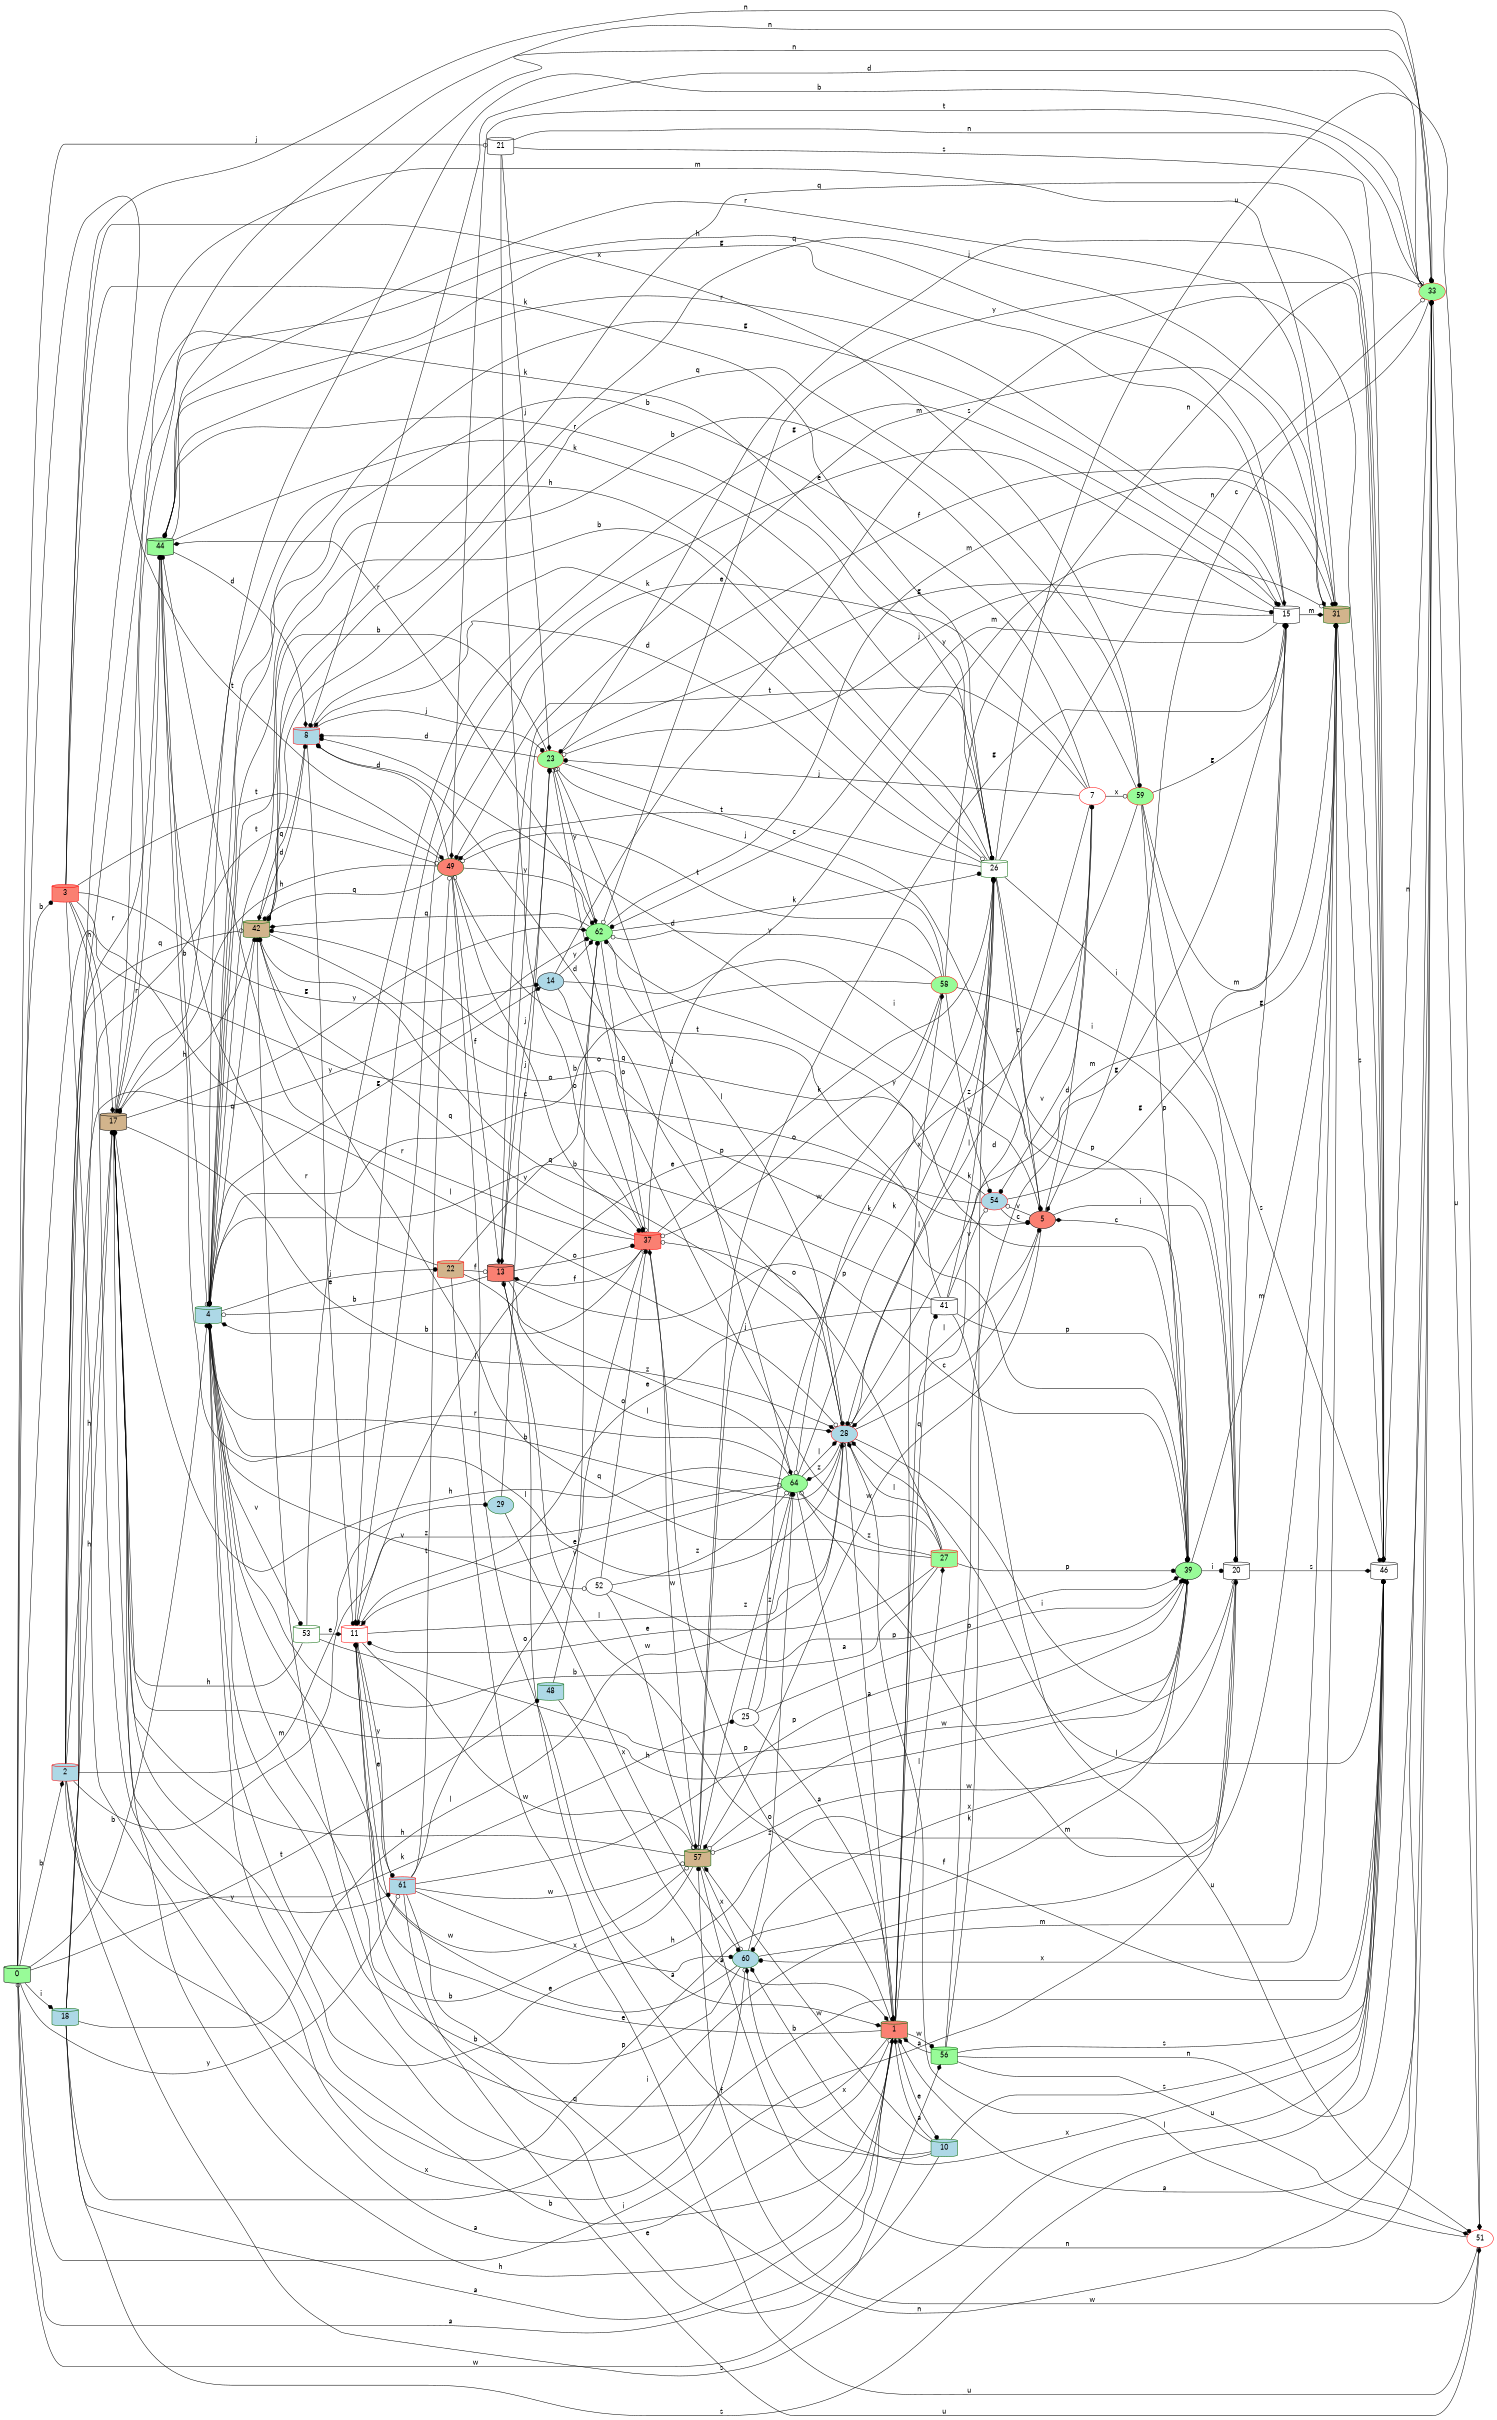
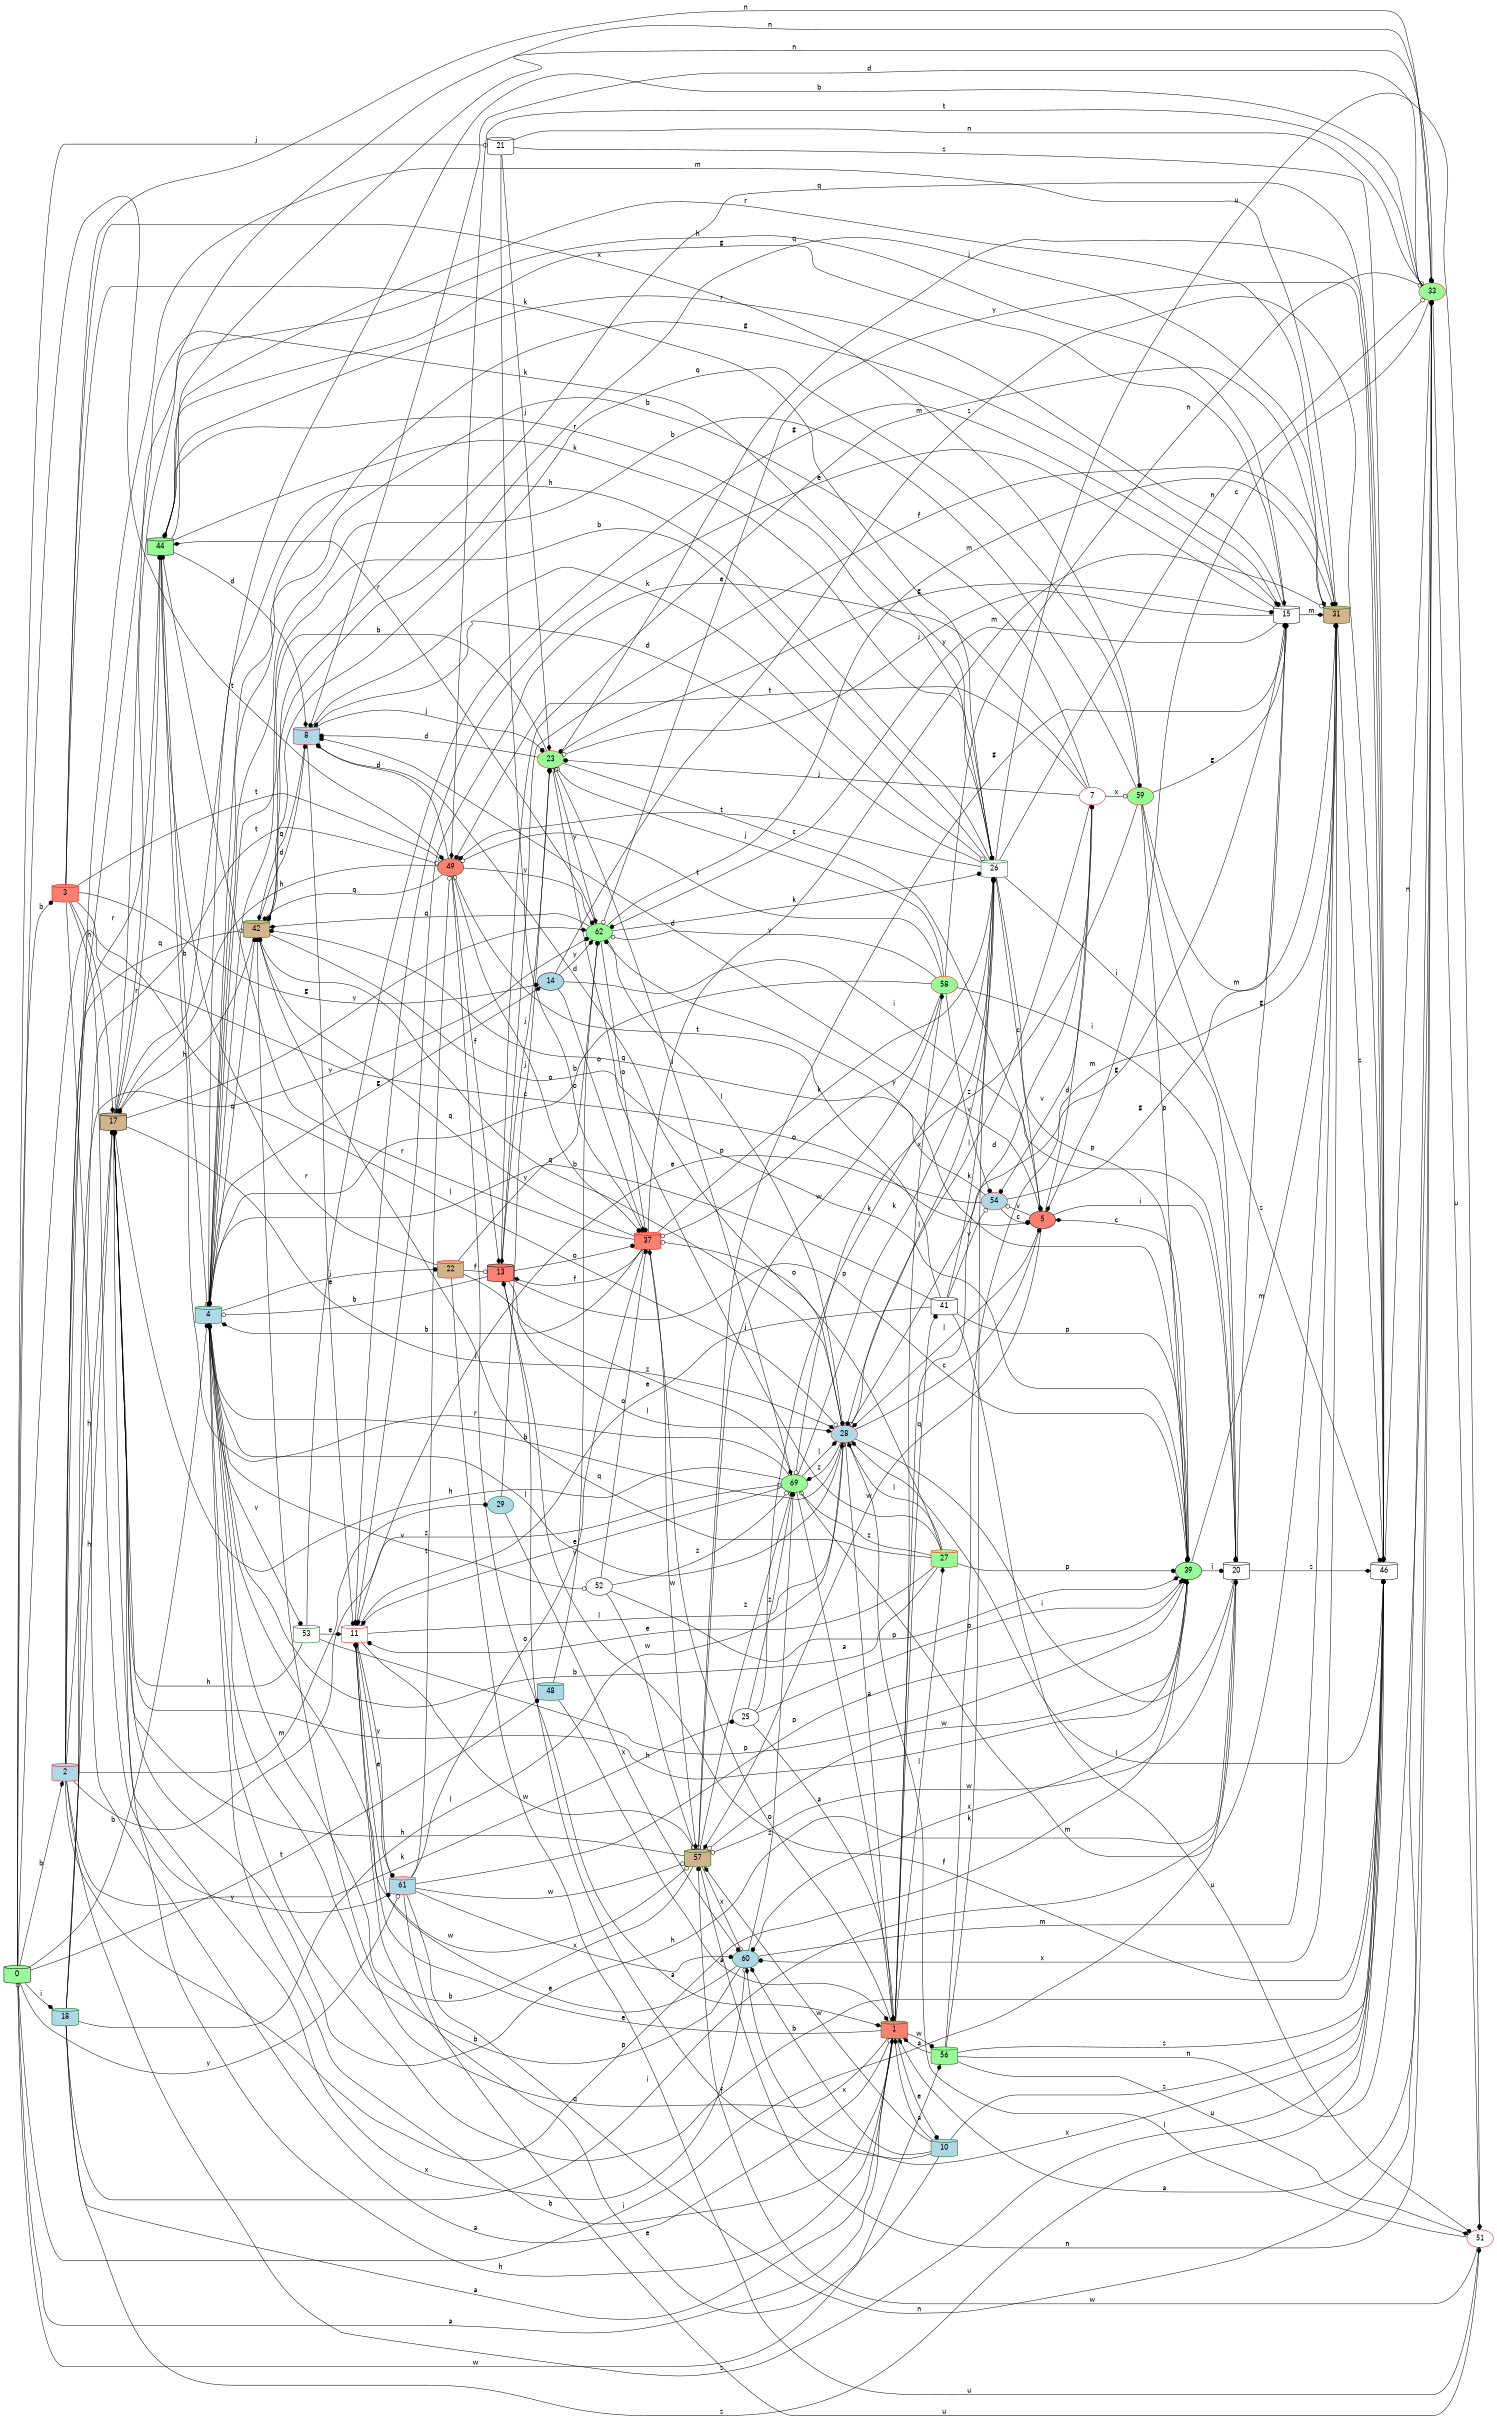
(621, 1078) -> (621, 1078)
(794, 1484) -> (794, 1484)
